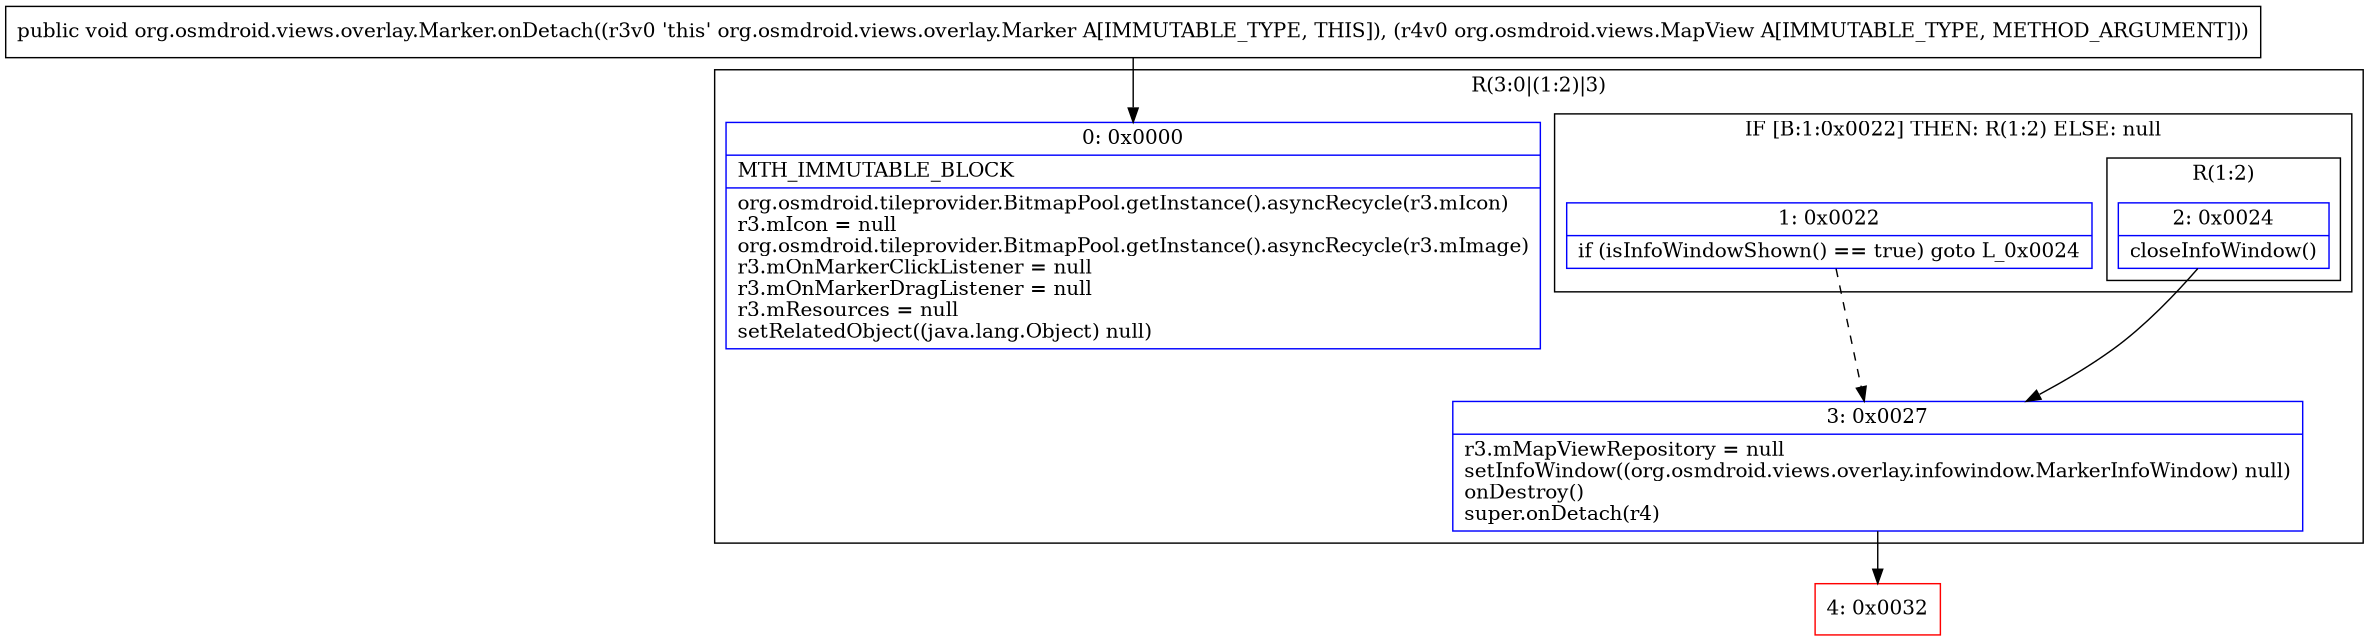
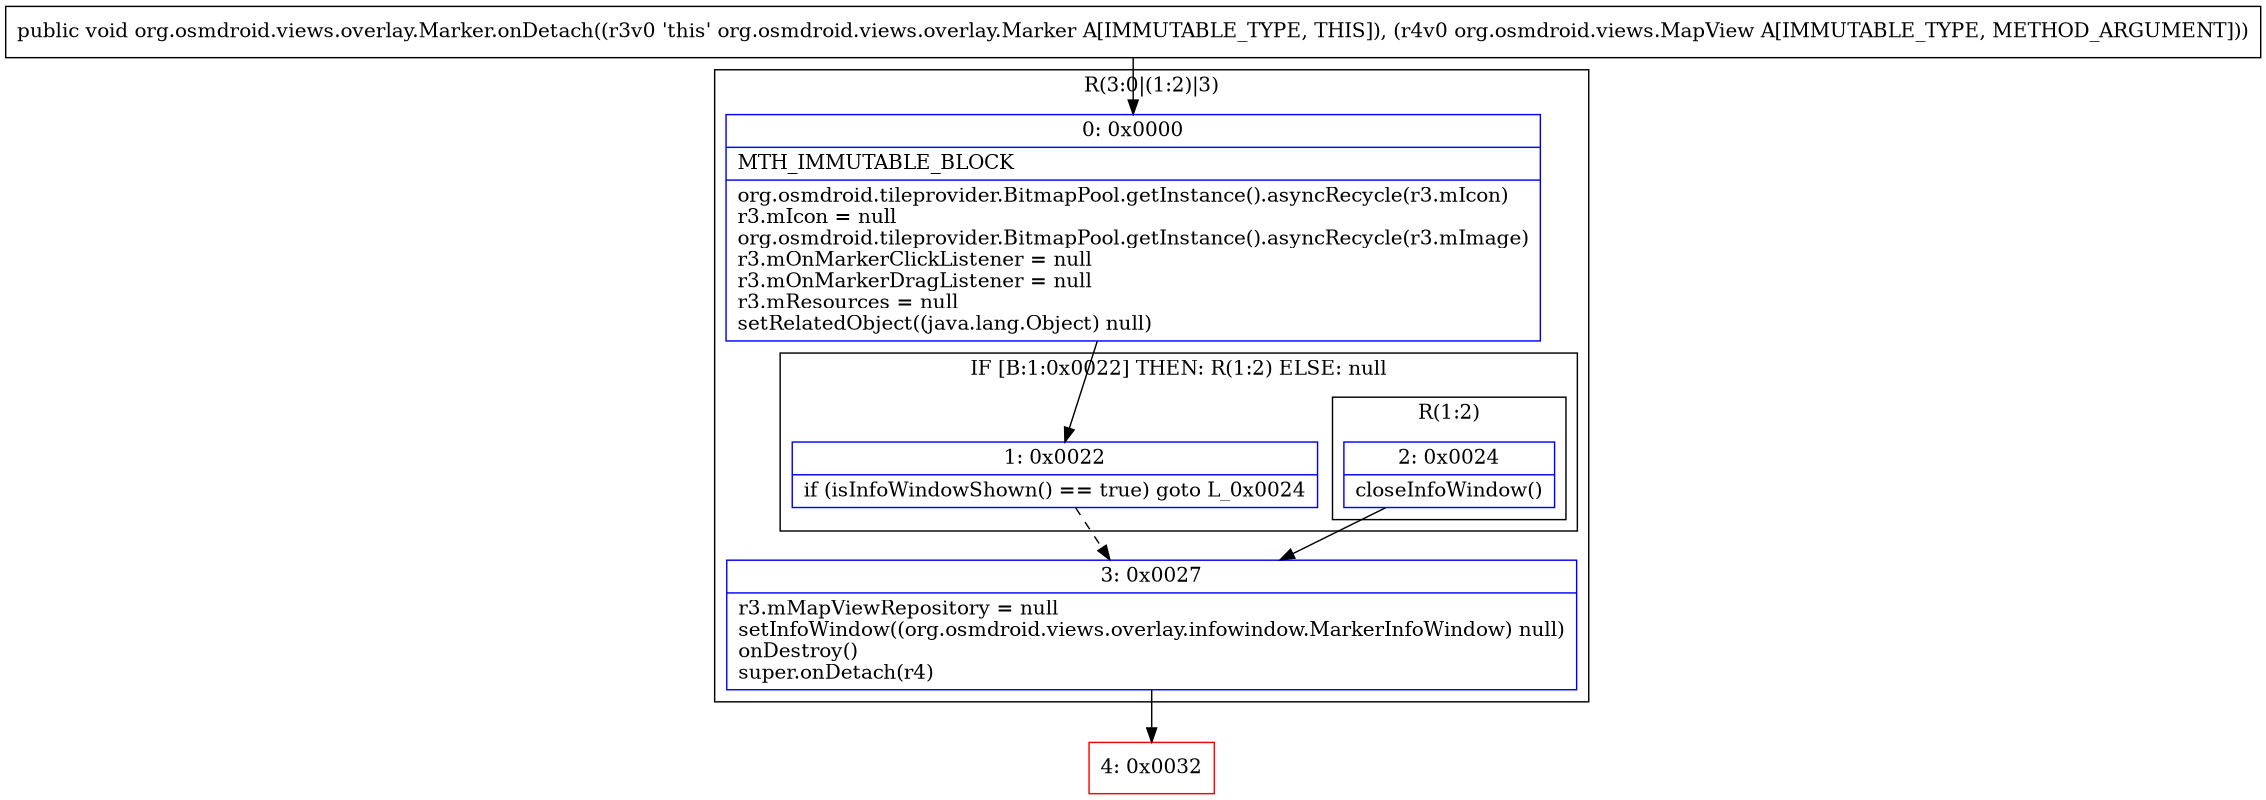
none -> (1083, 385)
